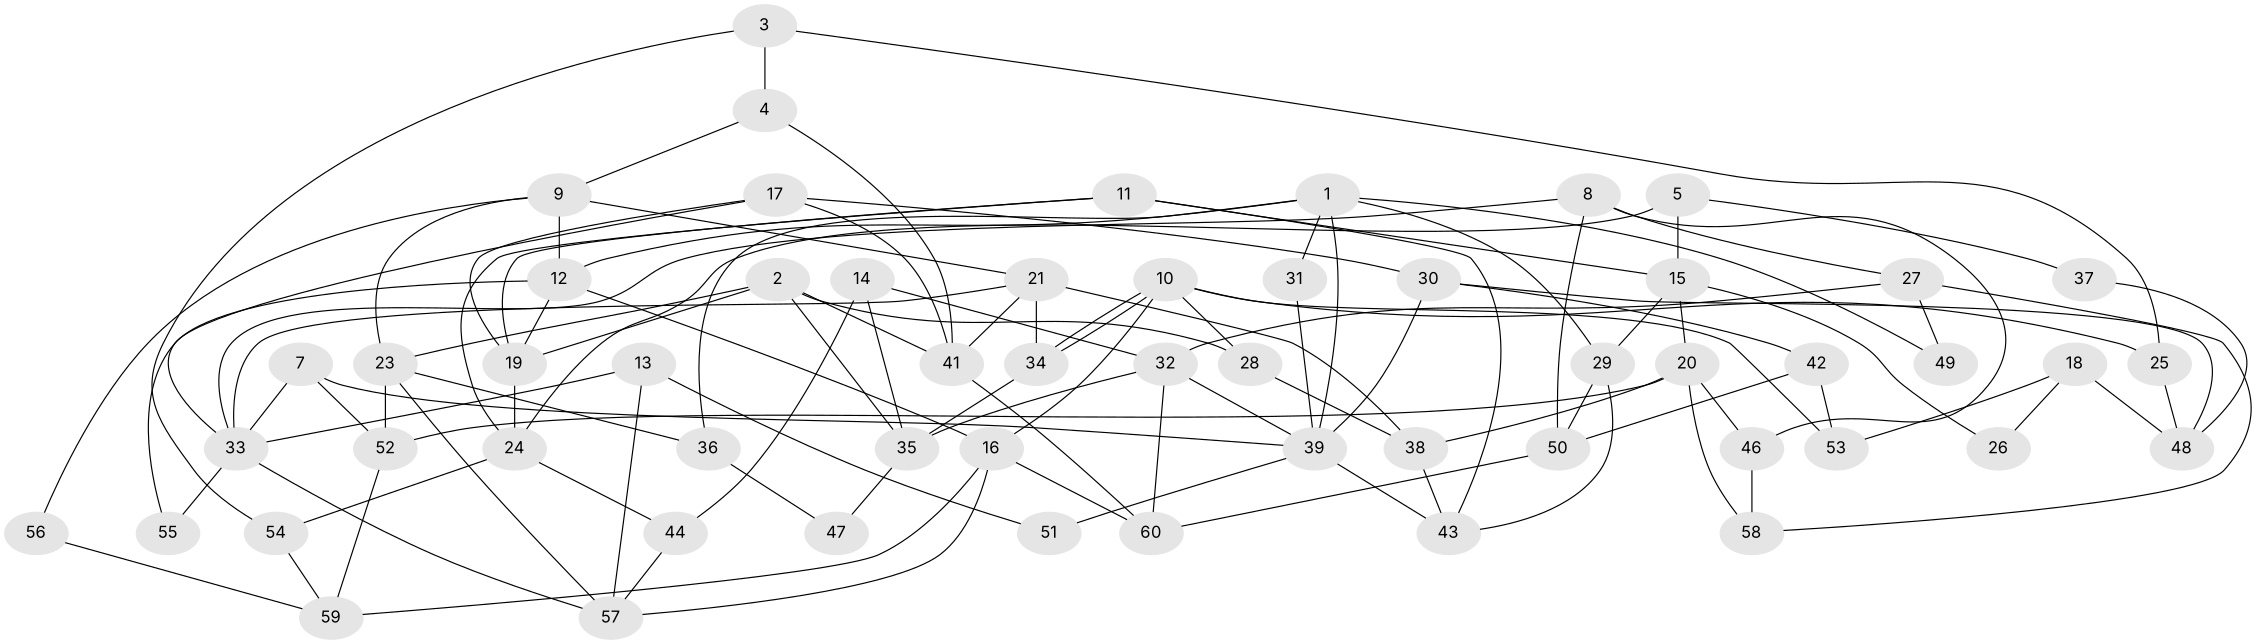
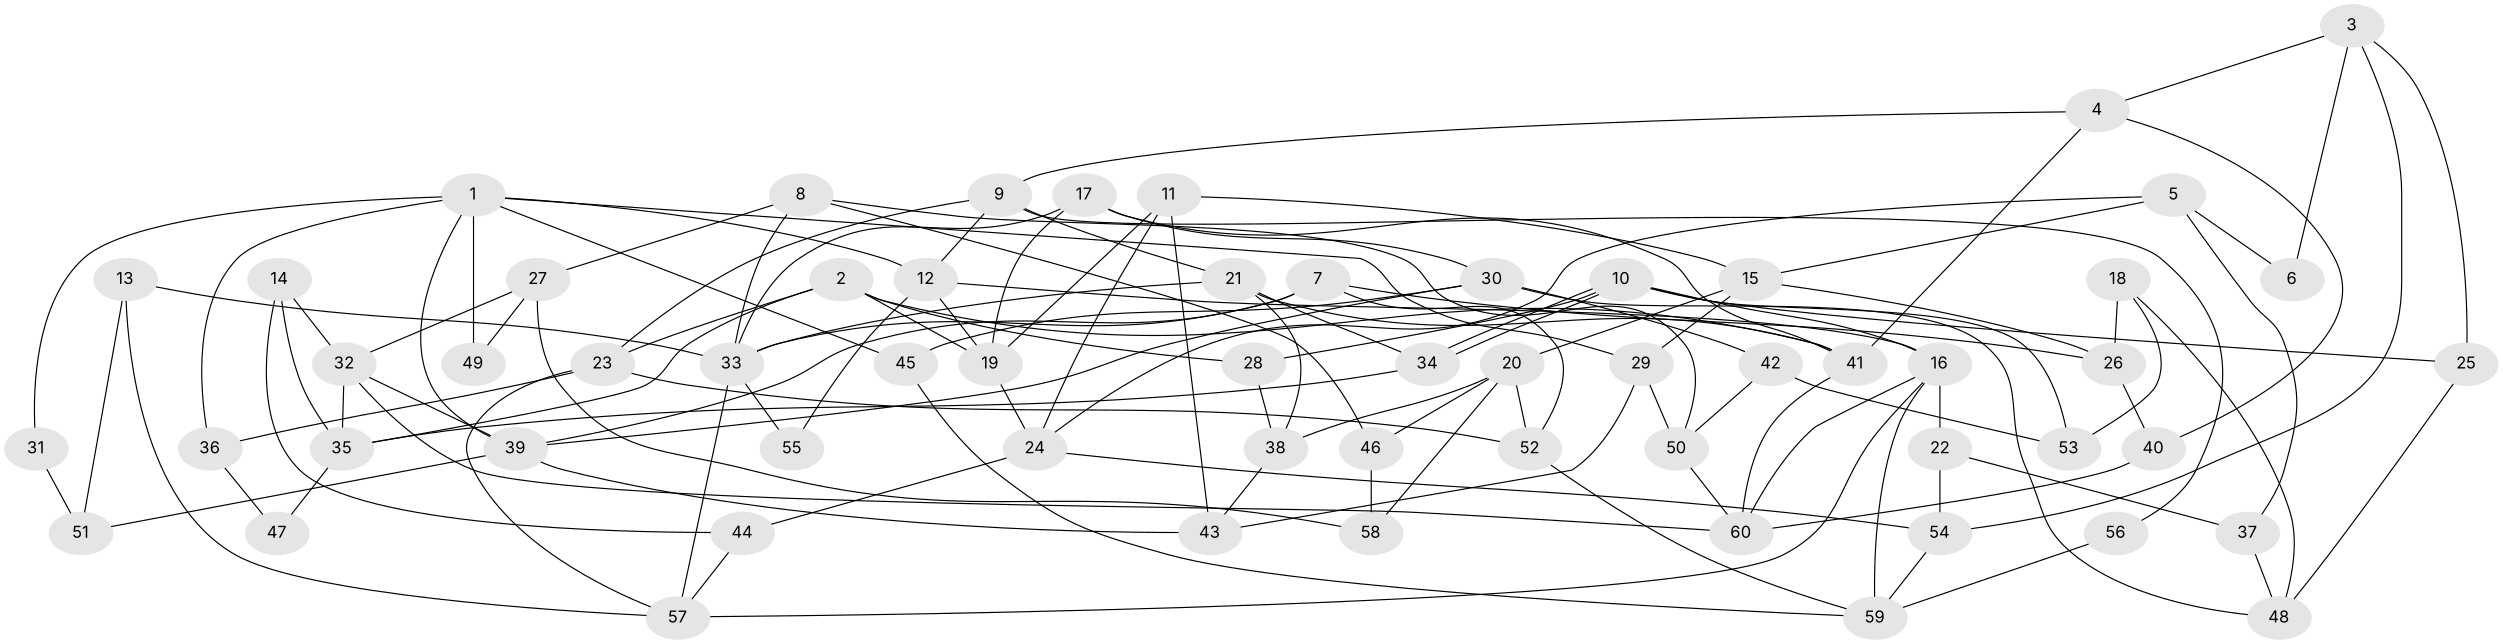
none -> (2292, 280)
none -> (1900, 334)
none -> (906, 364)
(1305, 364) -> (59, 491)
none -> (1940, 449)
none -> (2154, 449)
